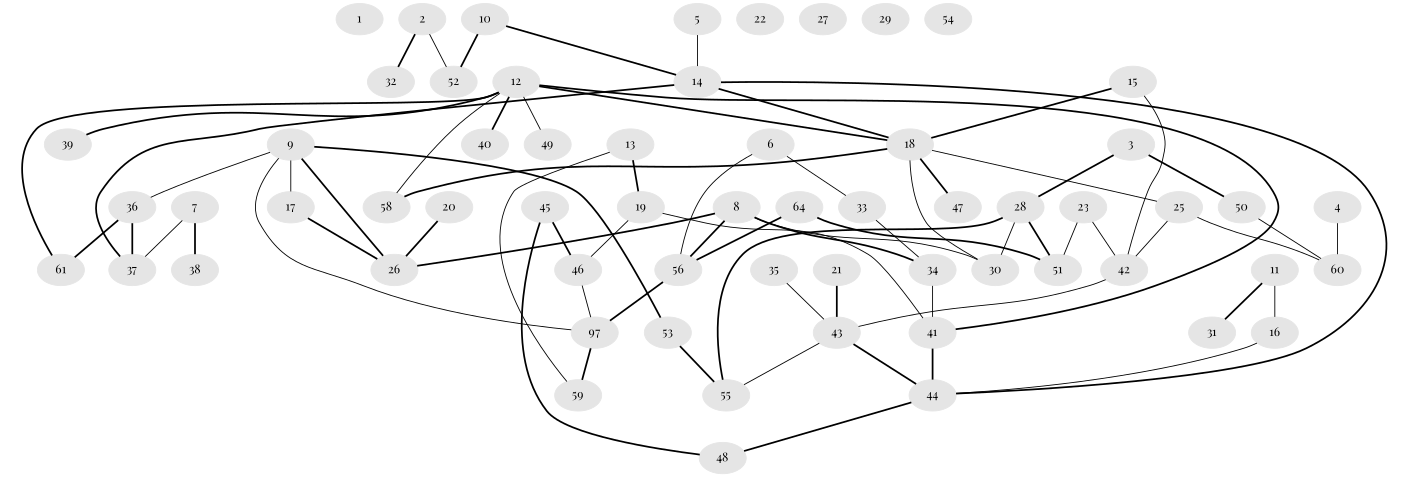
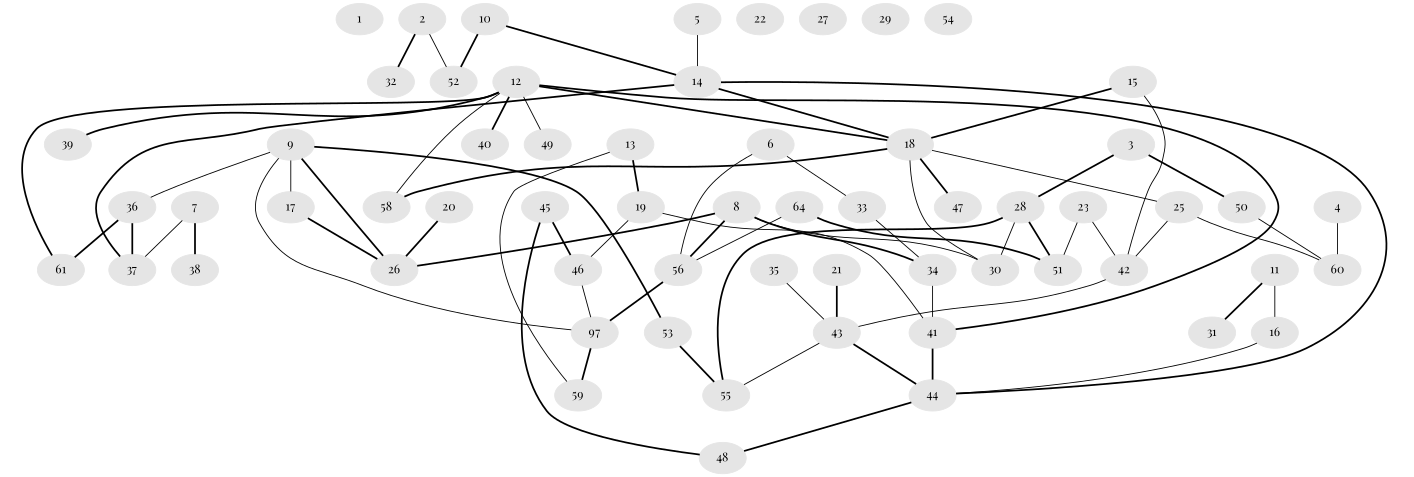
(739, 239) -> (739, 239)
